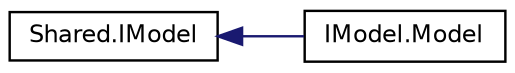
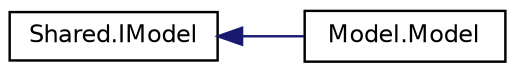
(405, 36) -> (405, 36)
